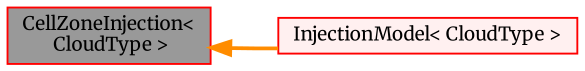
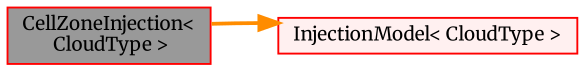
(254, 48) -> (235, 23)
